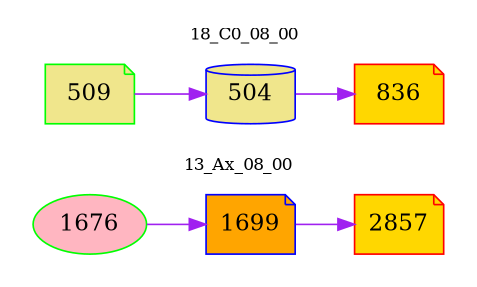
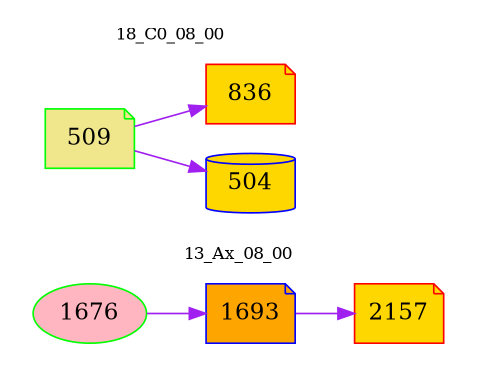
(251, 94) -> (251, 183)
(317, 94) -> (162, 119)
(251, 224) -> (251, 314)
(399, 224) -> (399, 314)
